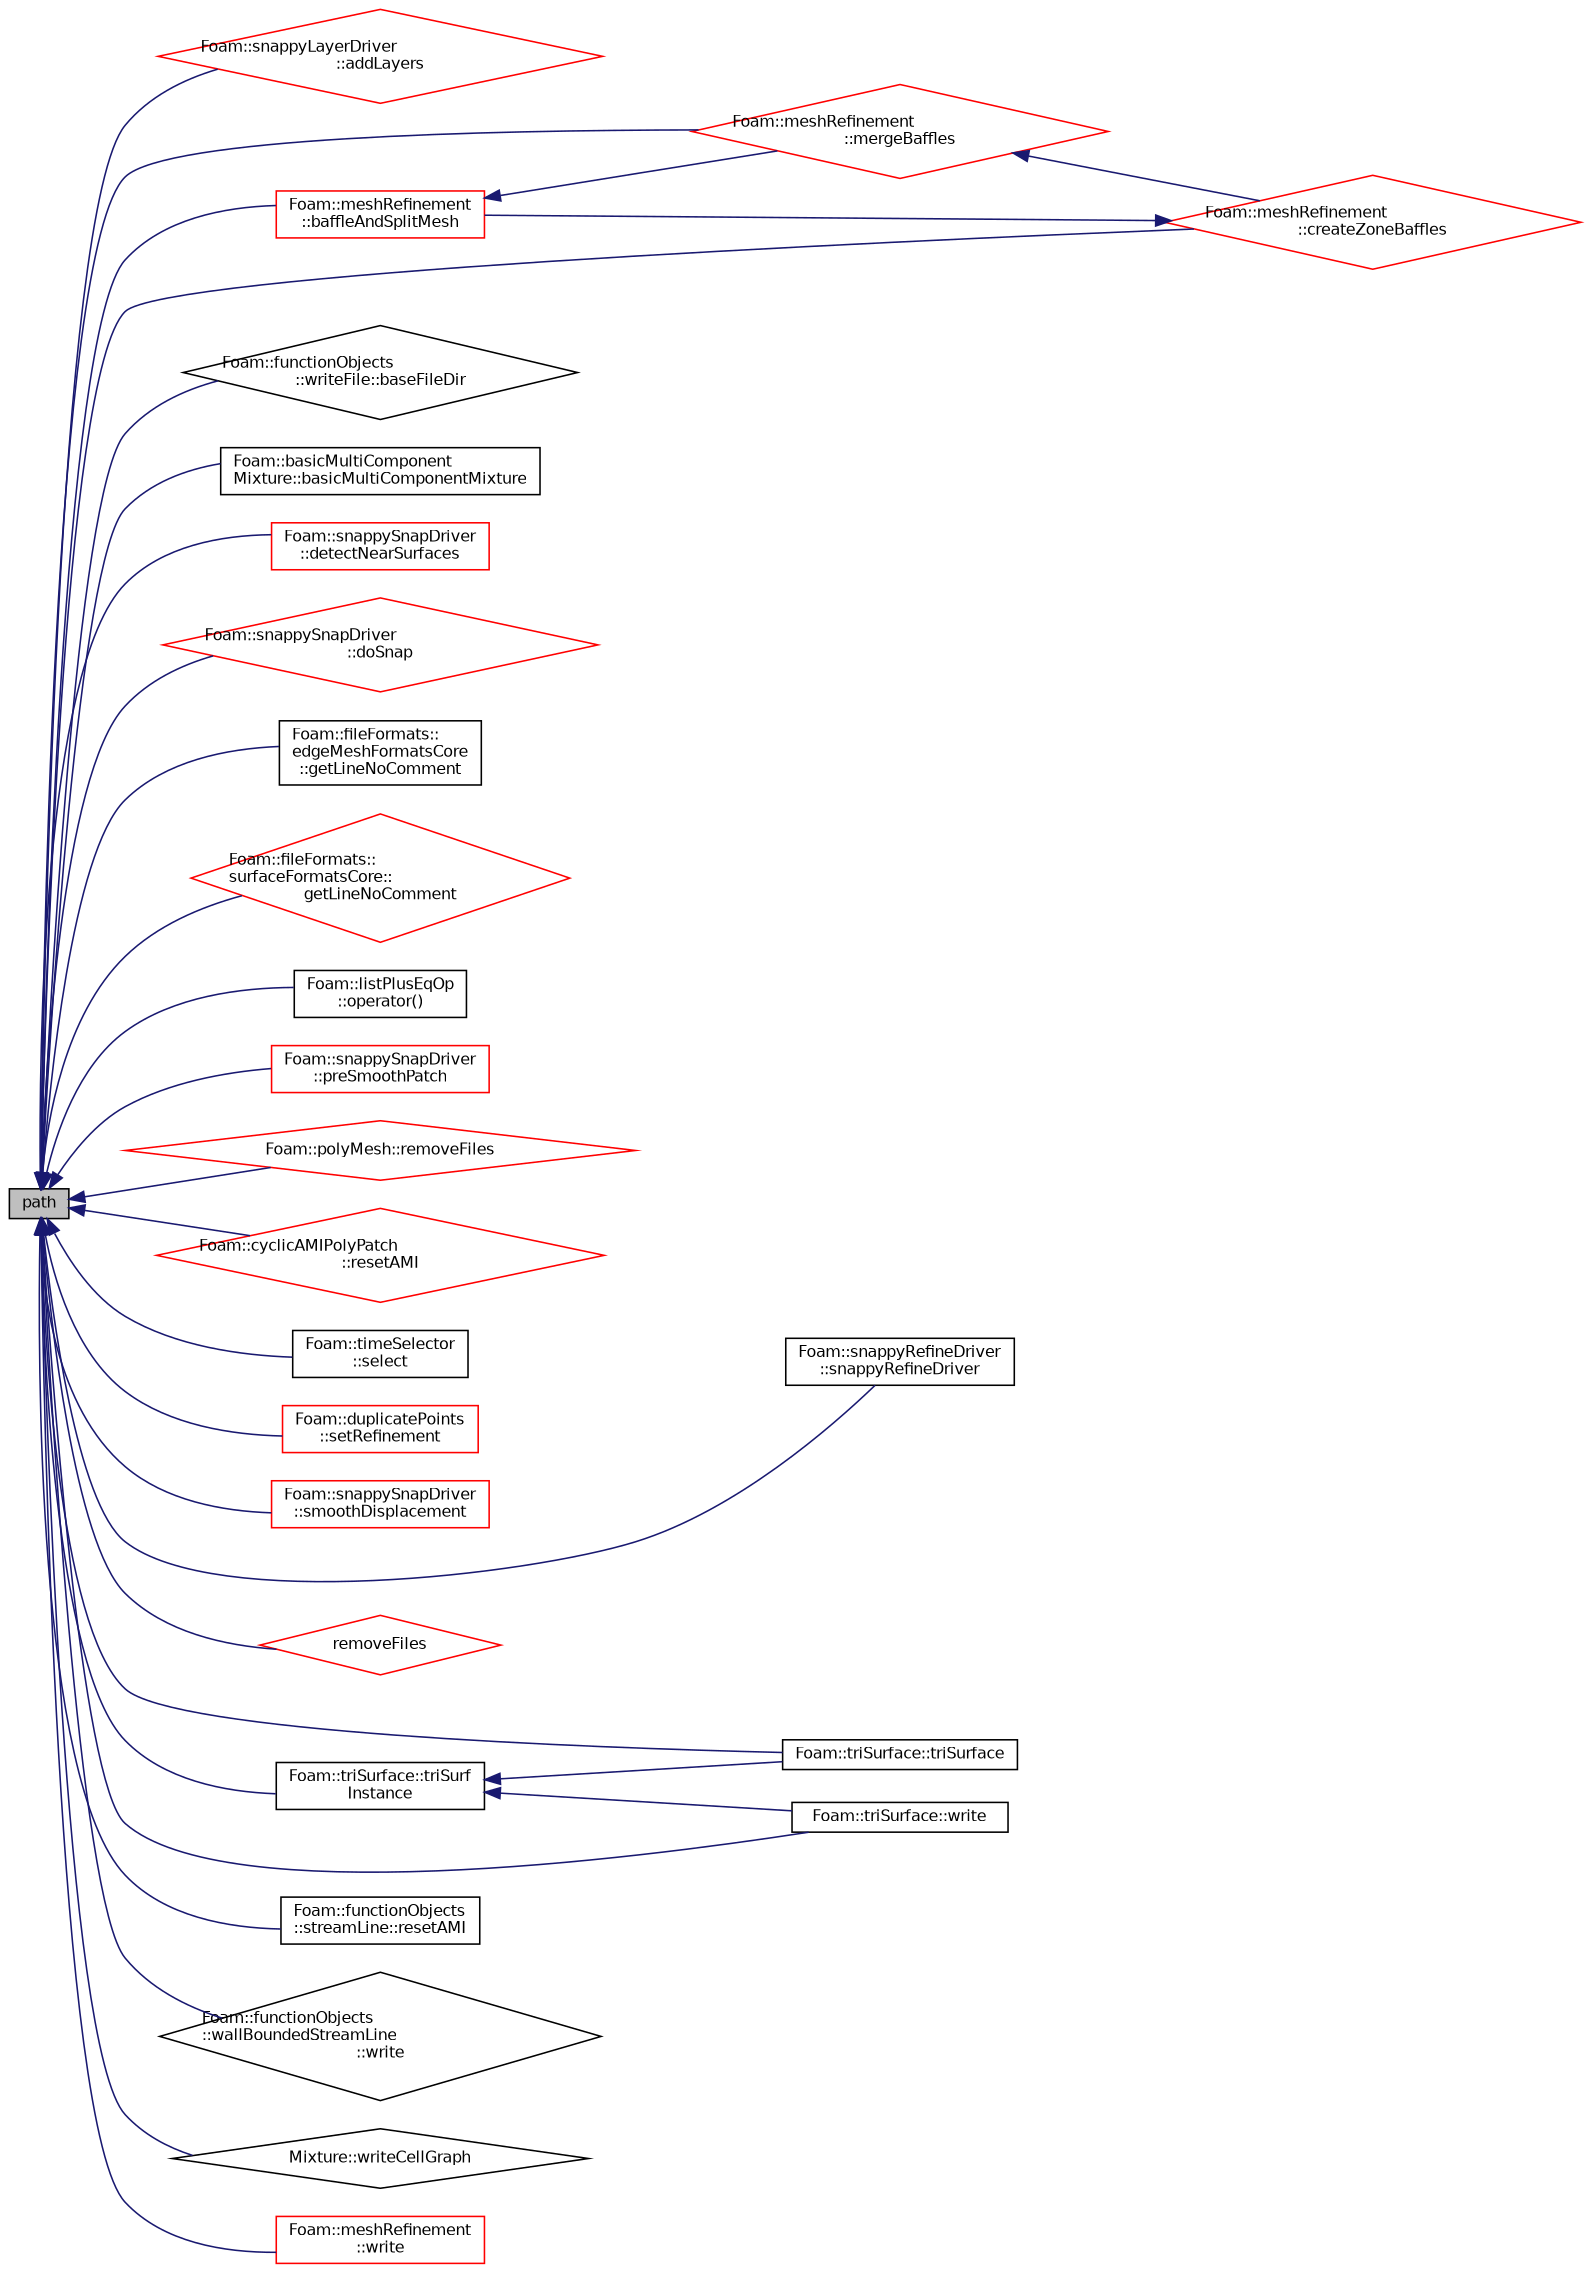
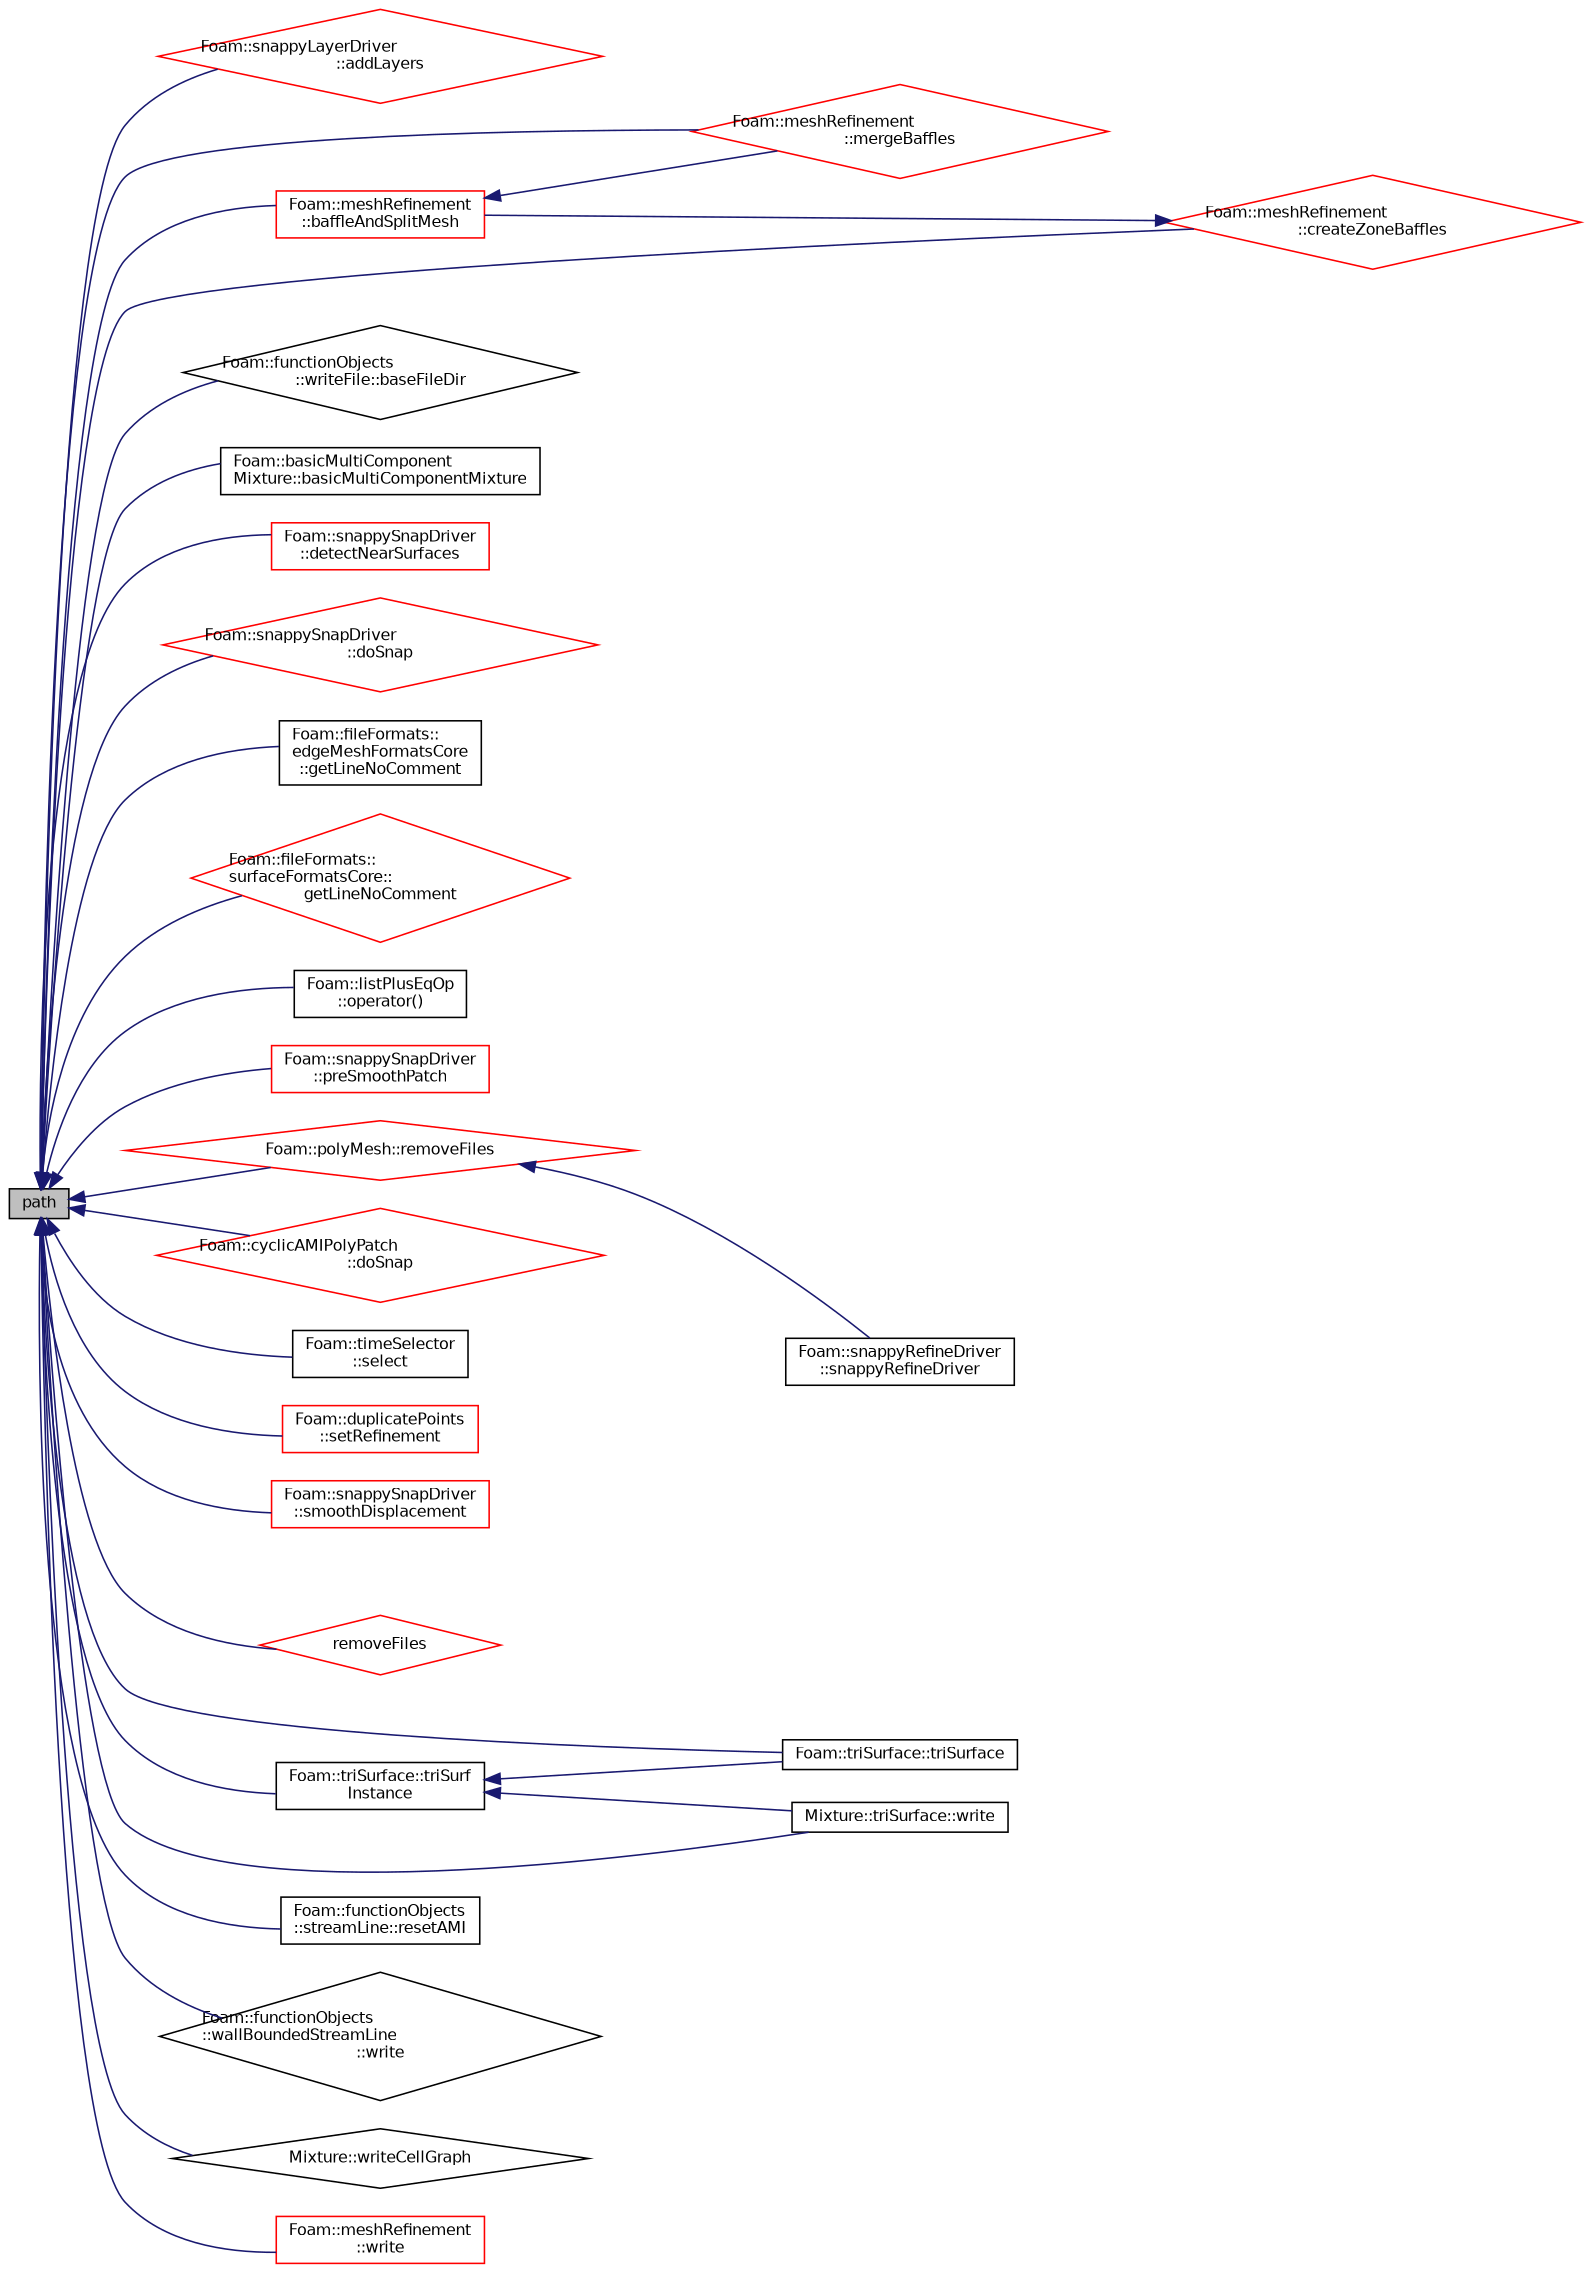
(1144, 178) -> none
(380, 1255) -> (380, 1255)
(362, 1581) -> (713, 1231)
(900, 1817) -> (900, 1817)
